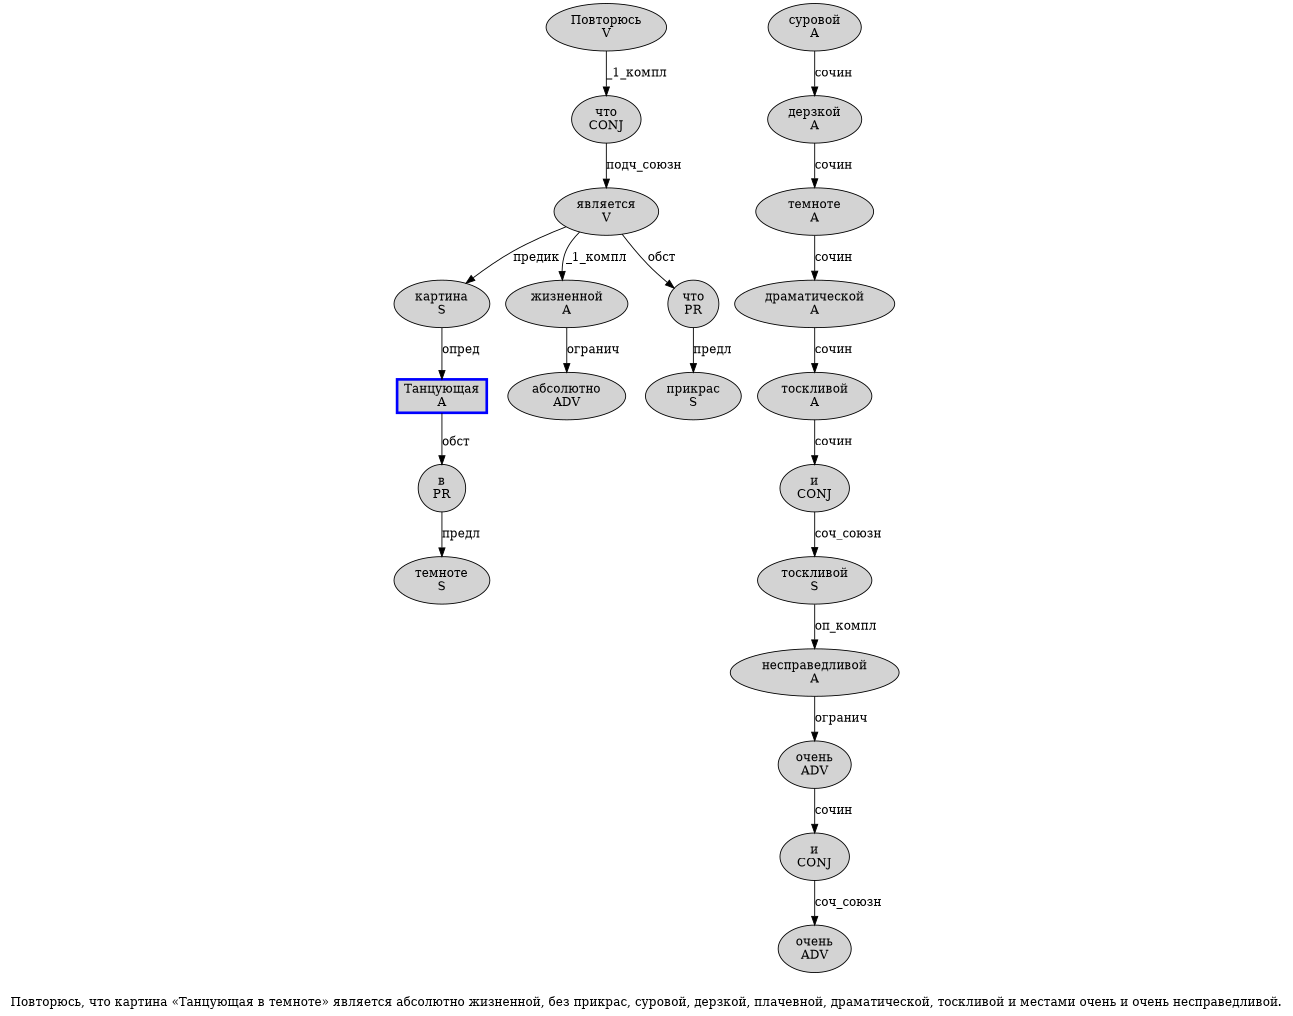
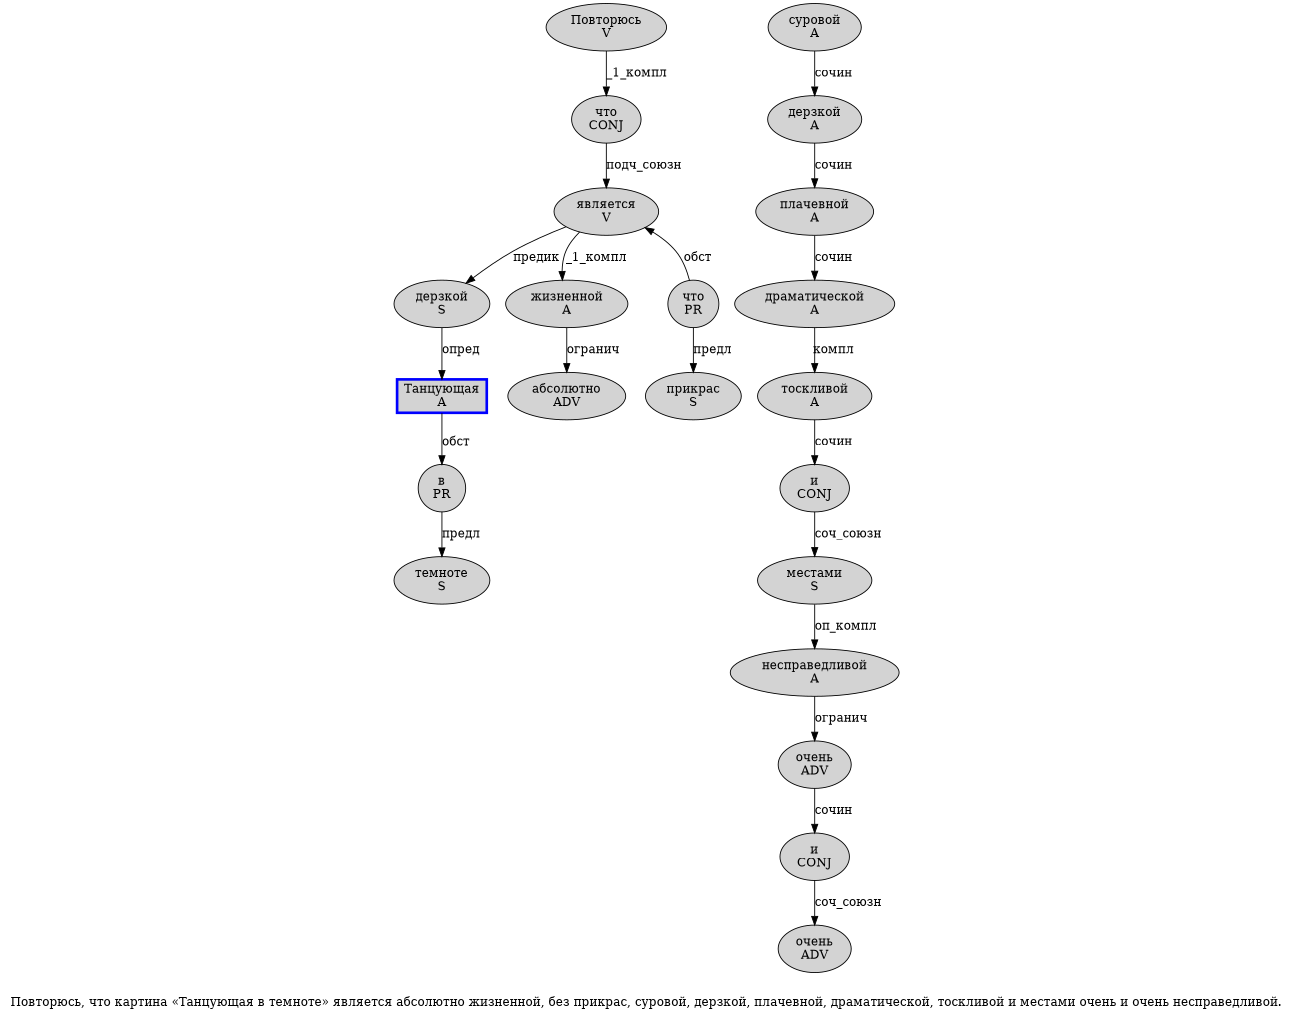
(815, 212) -> (815, 212)
(643, 260) -> (677, 252)
(442, 304) -> (442, 304)
(834, 350) -> (834, 350)
(815, 580) -> (815, 580)
